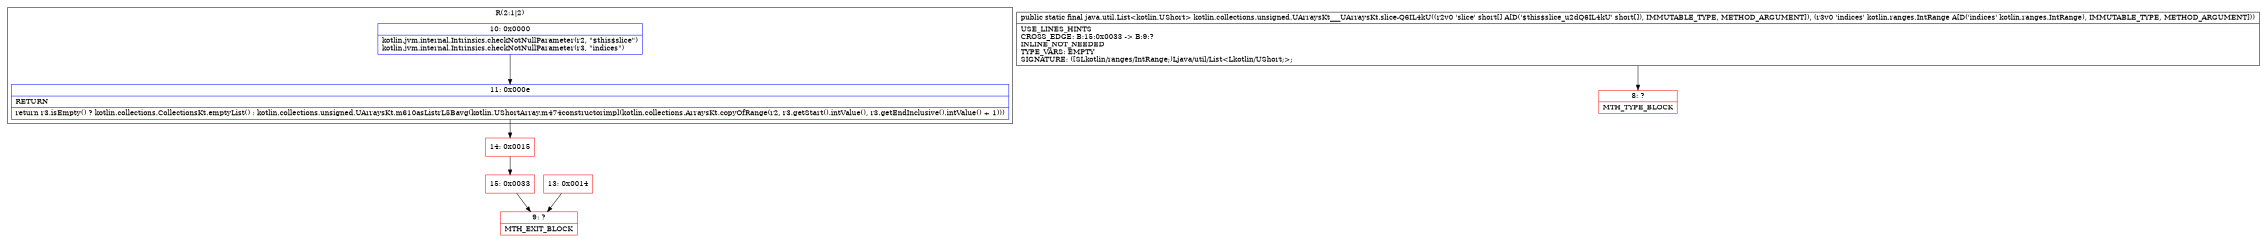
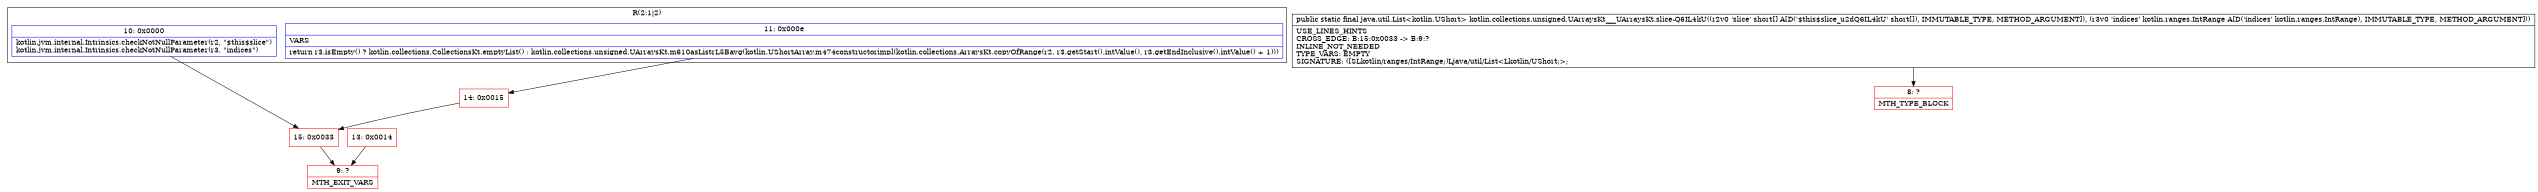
(510, 67) -> (232, 91)
(32, 102) -> (300, 41)
(539, 229) -> (343, 183)
